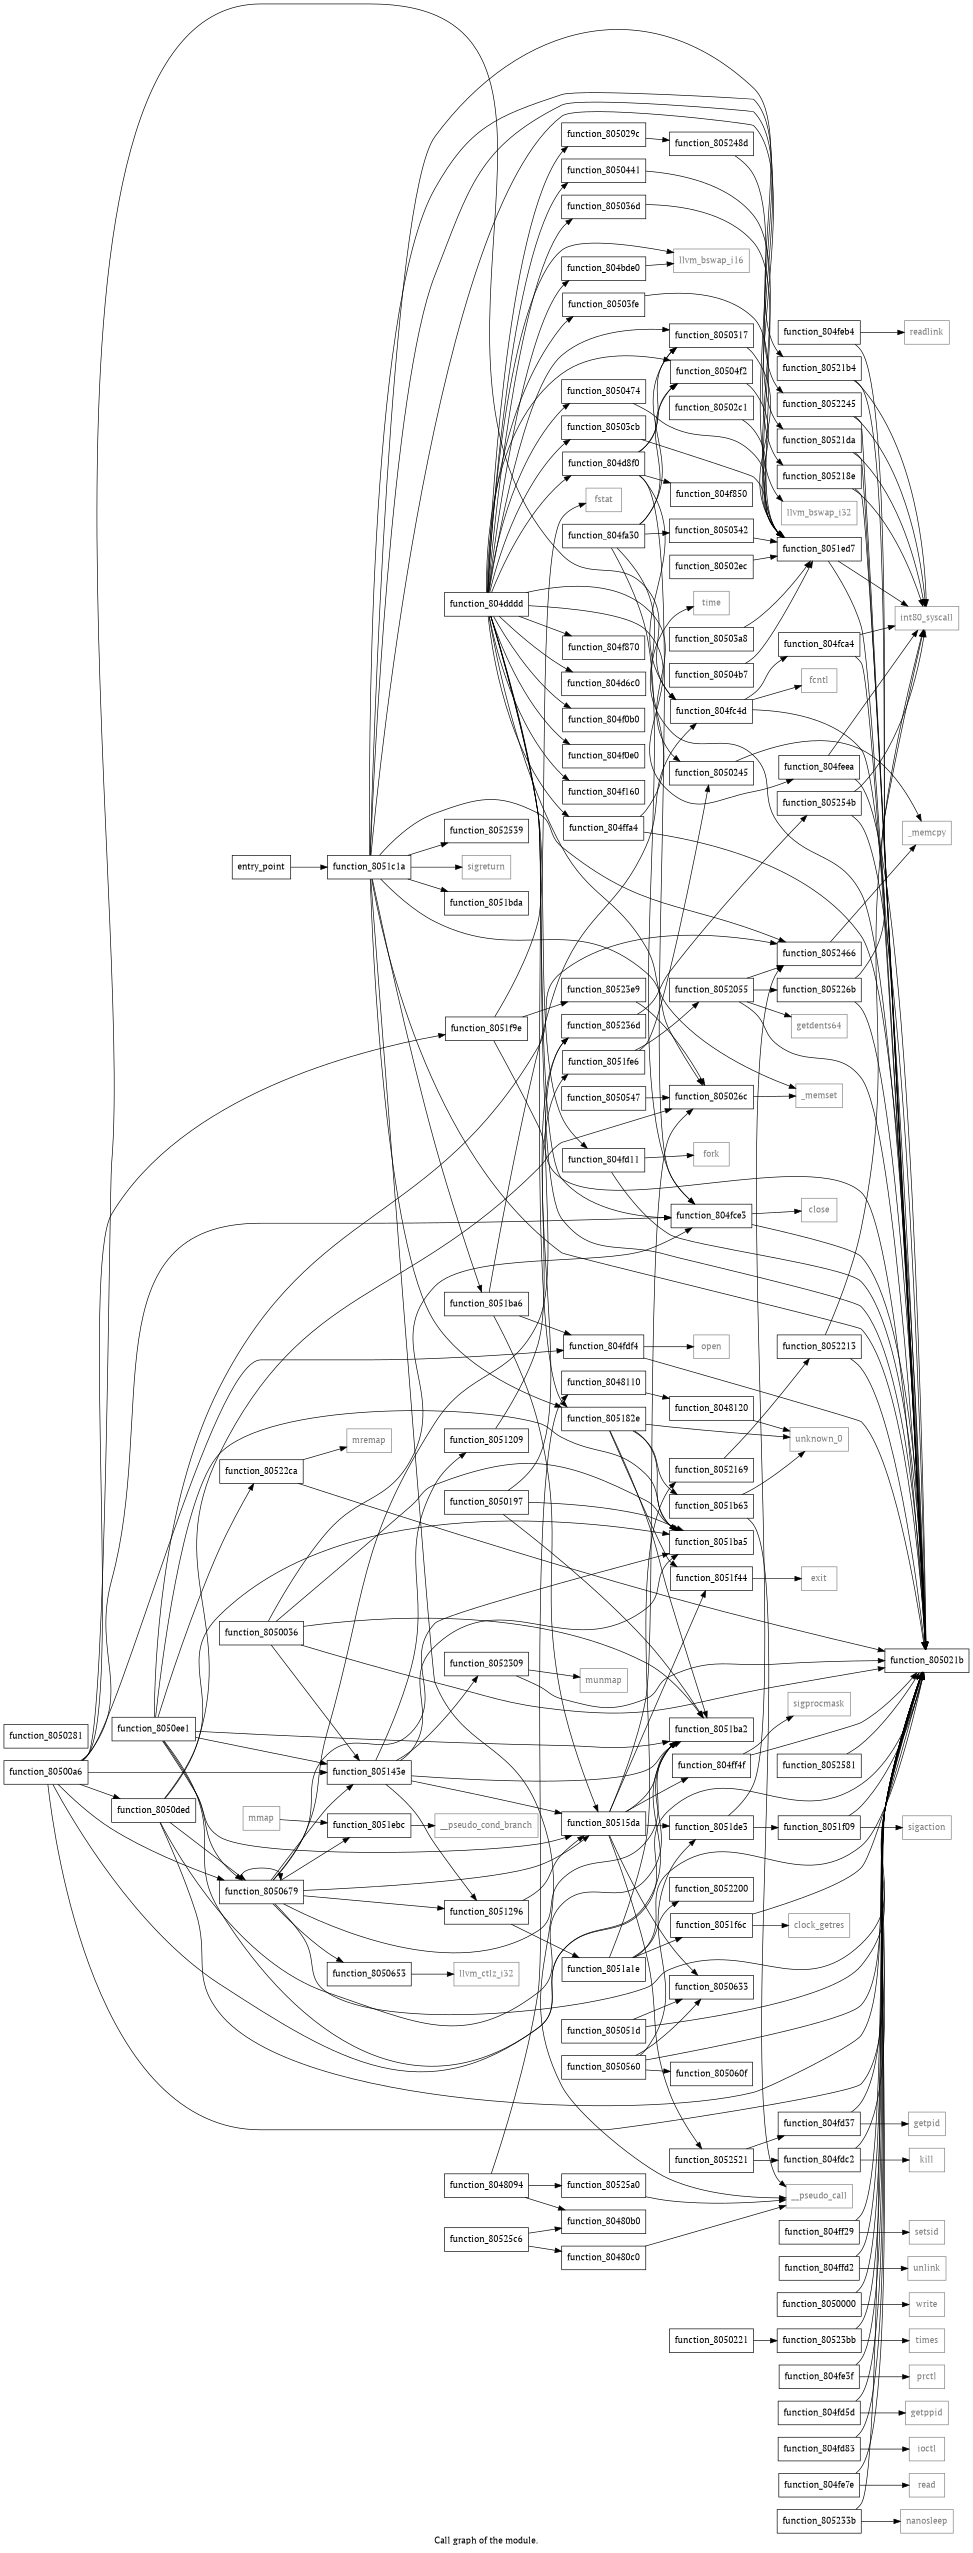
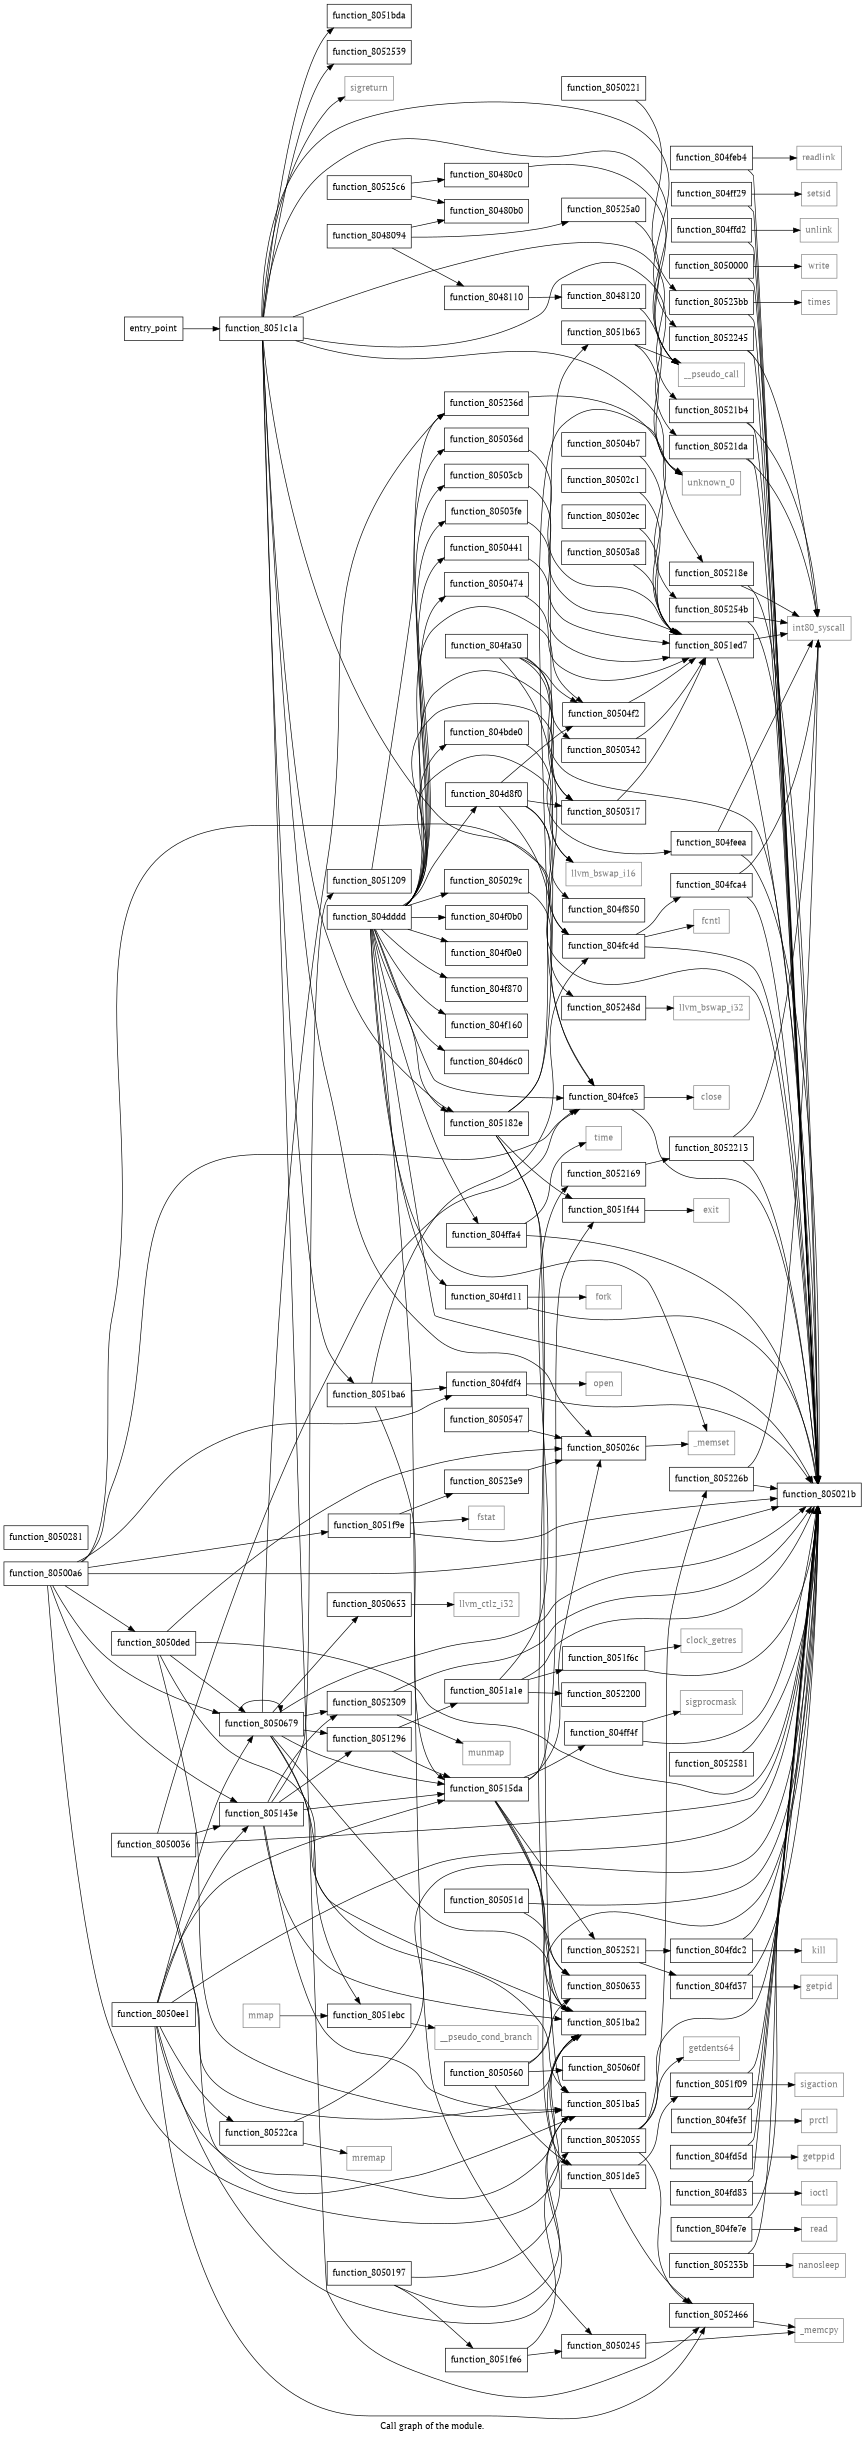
(319, 1818) -> (312, 1714)
